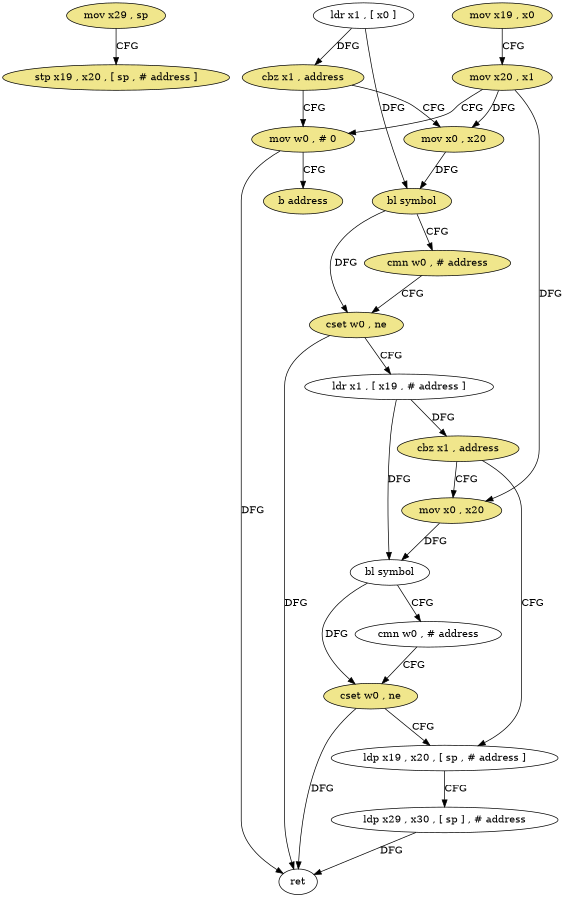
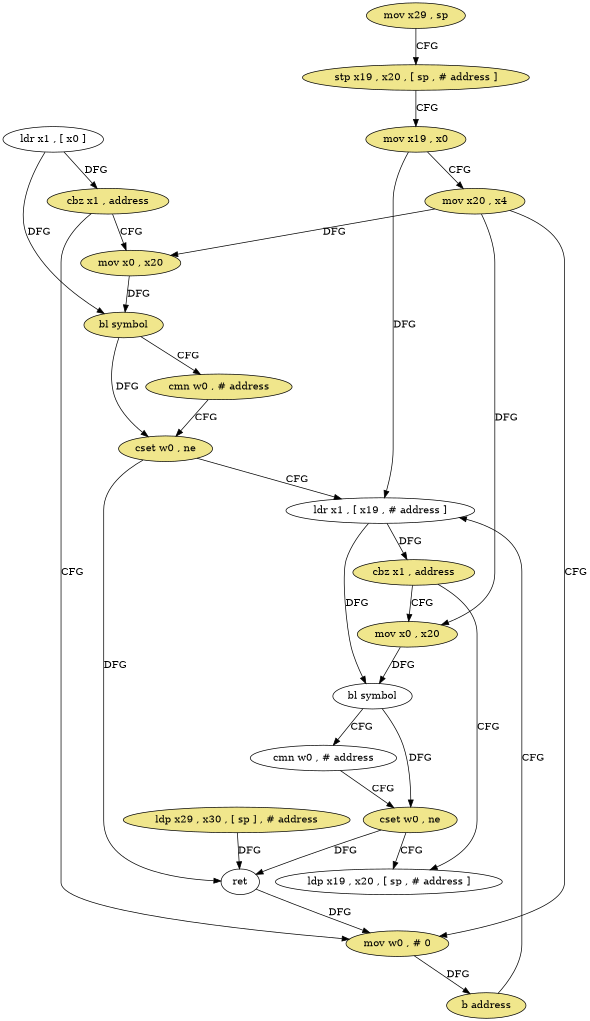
(502, 78) -> (475, 201)
none -> (416, 105)
(314, 170) -> (458, 975)
none -> (393, 320)
(241, 509) -> (309, 910)
none -> (522, 745)
(445, 785) -> none
(445, 820) -> (237, 820)
